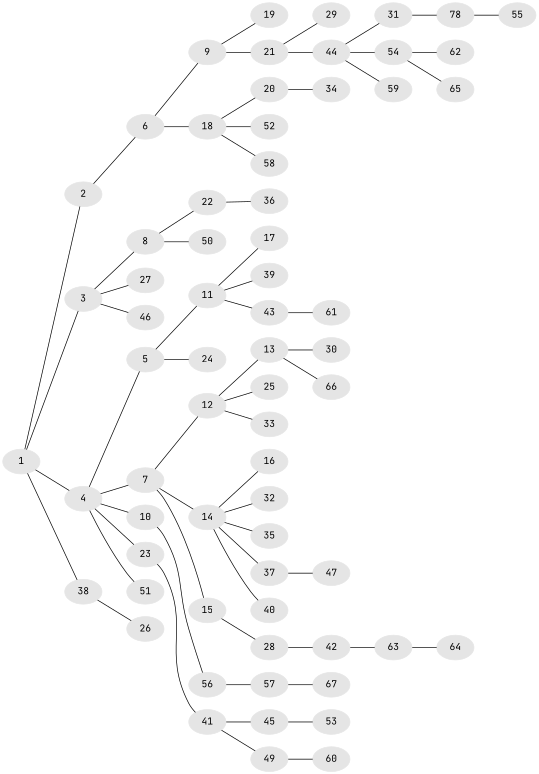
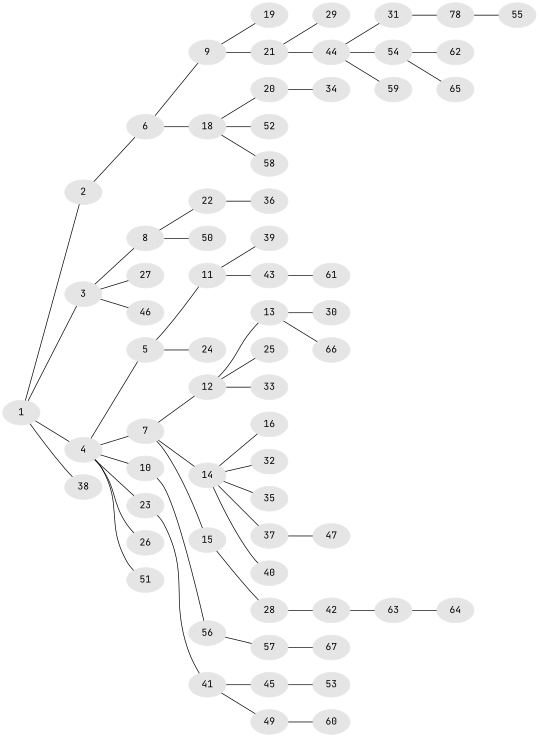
(269, 238) -> none
(114, 610) -> (118, 508)
